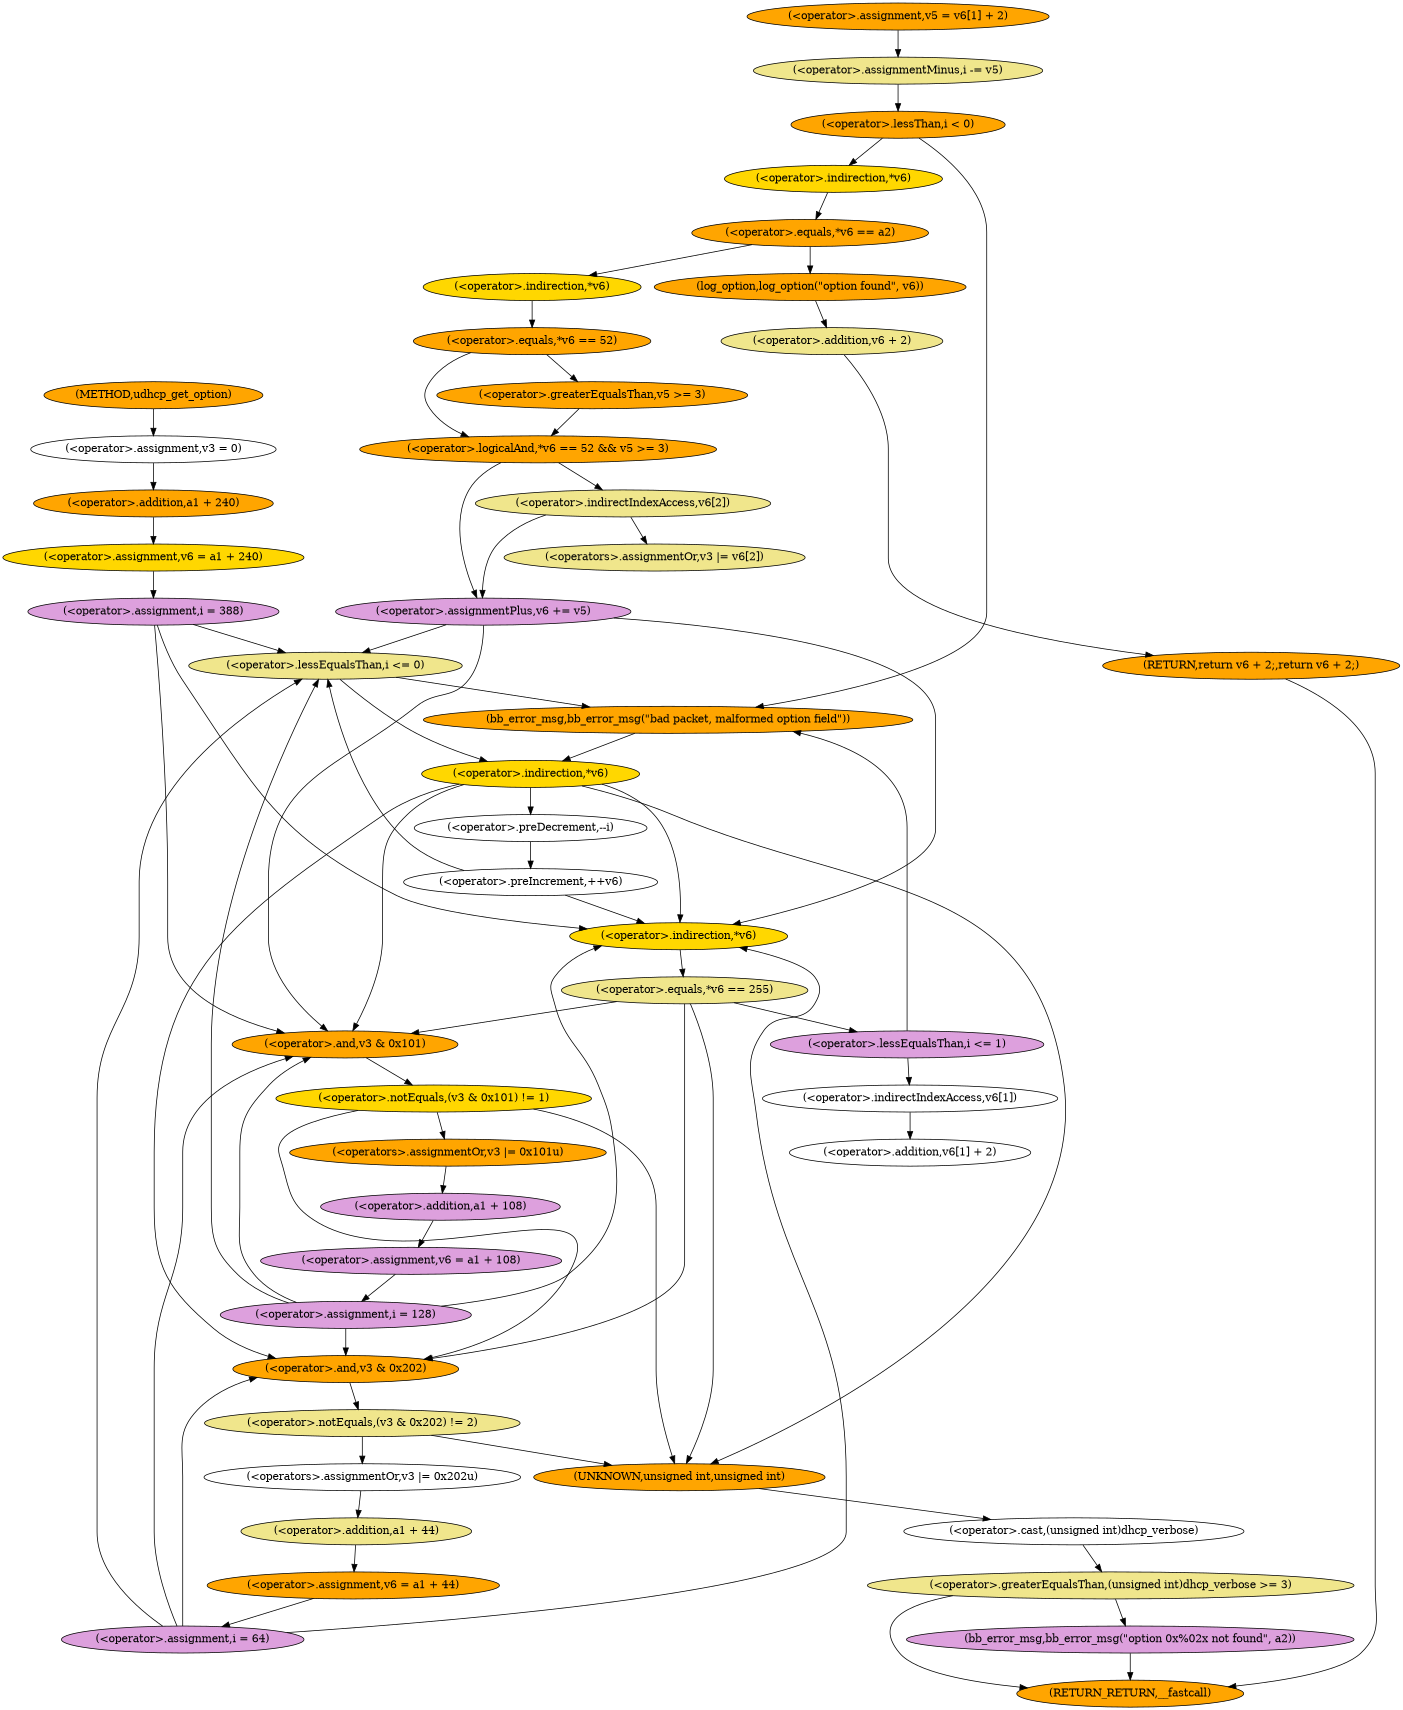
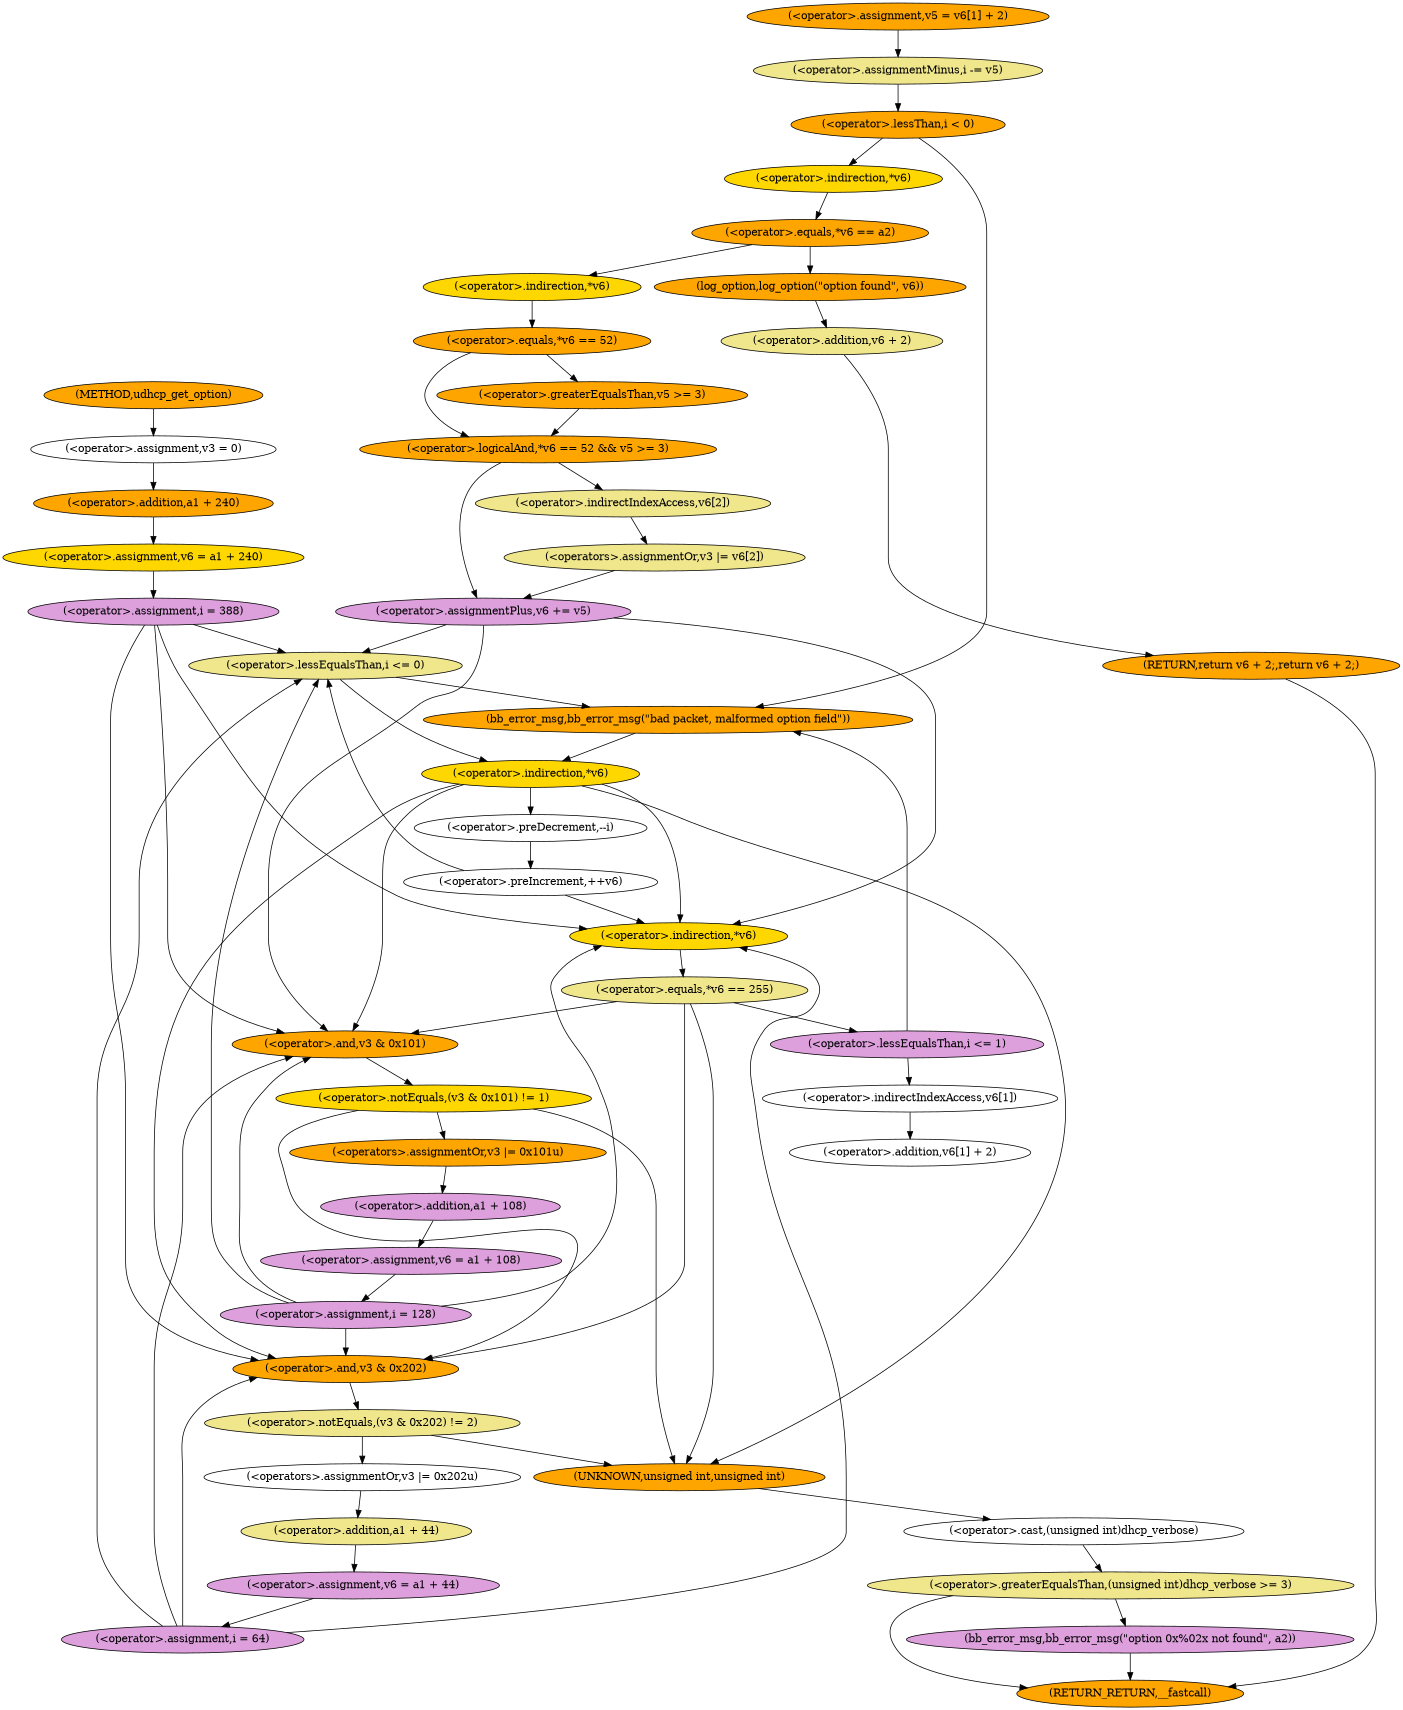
(500, 541) -> (573, 583)
none -> (119, 1026)
(353, 1585) -> (353, 1585)
